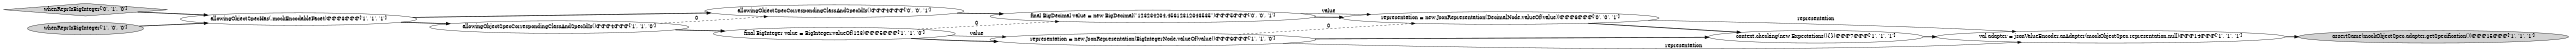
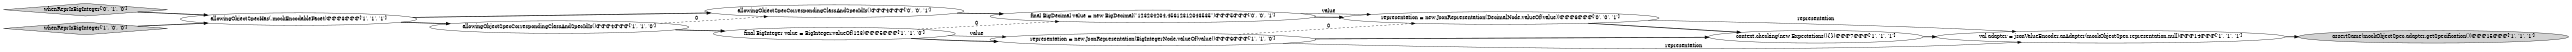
(85, 28) -> (85, 28)
